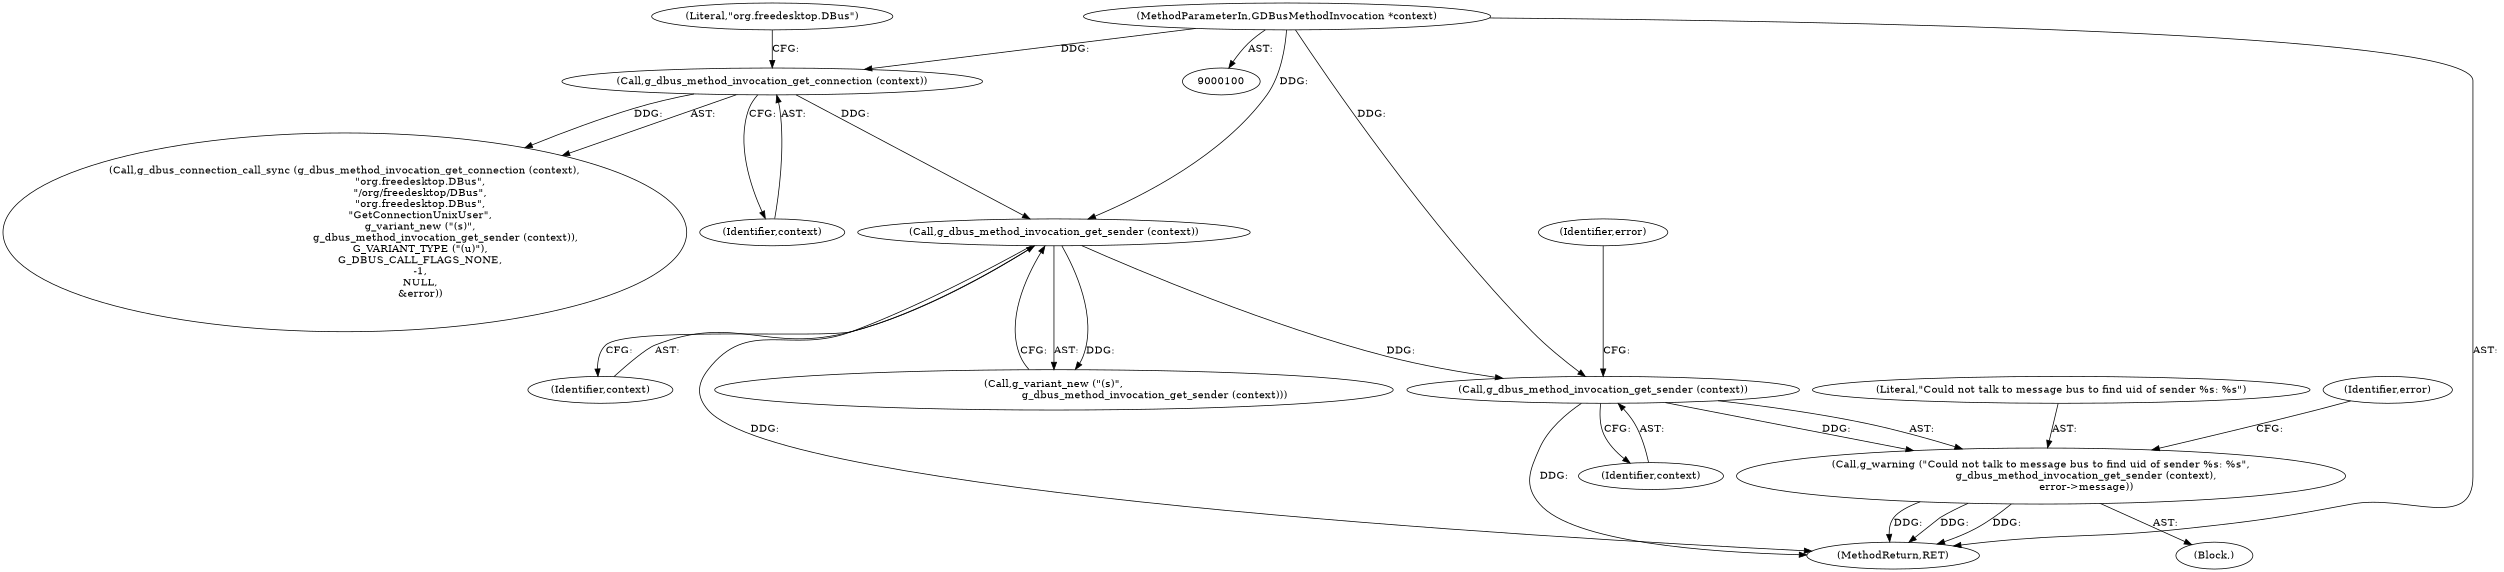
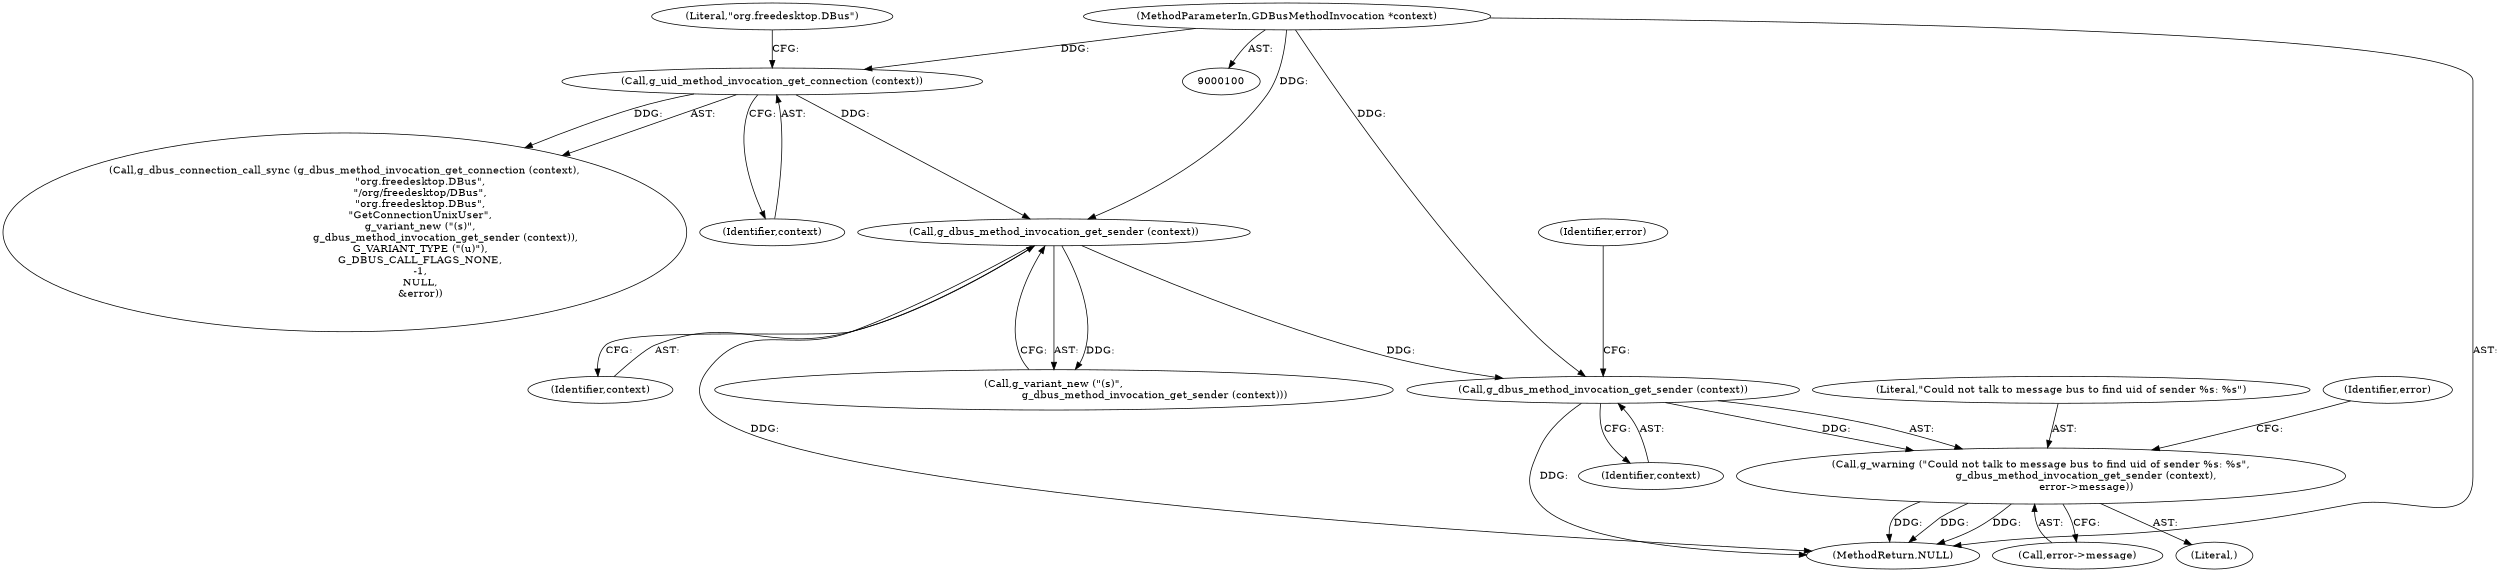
(772, 81) -> (772, 81)
(1893, 556) -> (1893, 556)
none -> (2078, 556)
(2214, 556) -> (2214, 556)
